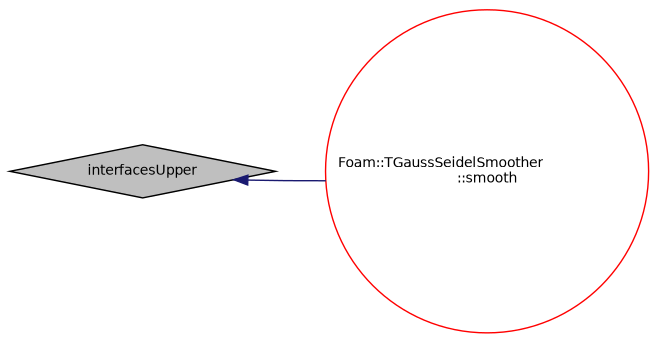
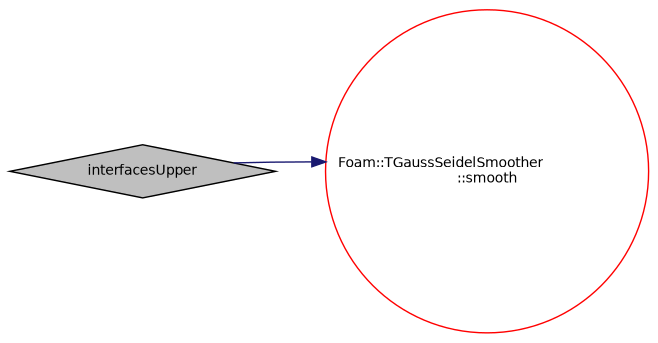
(287, 181) -> (273, 162)
